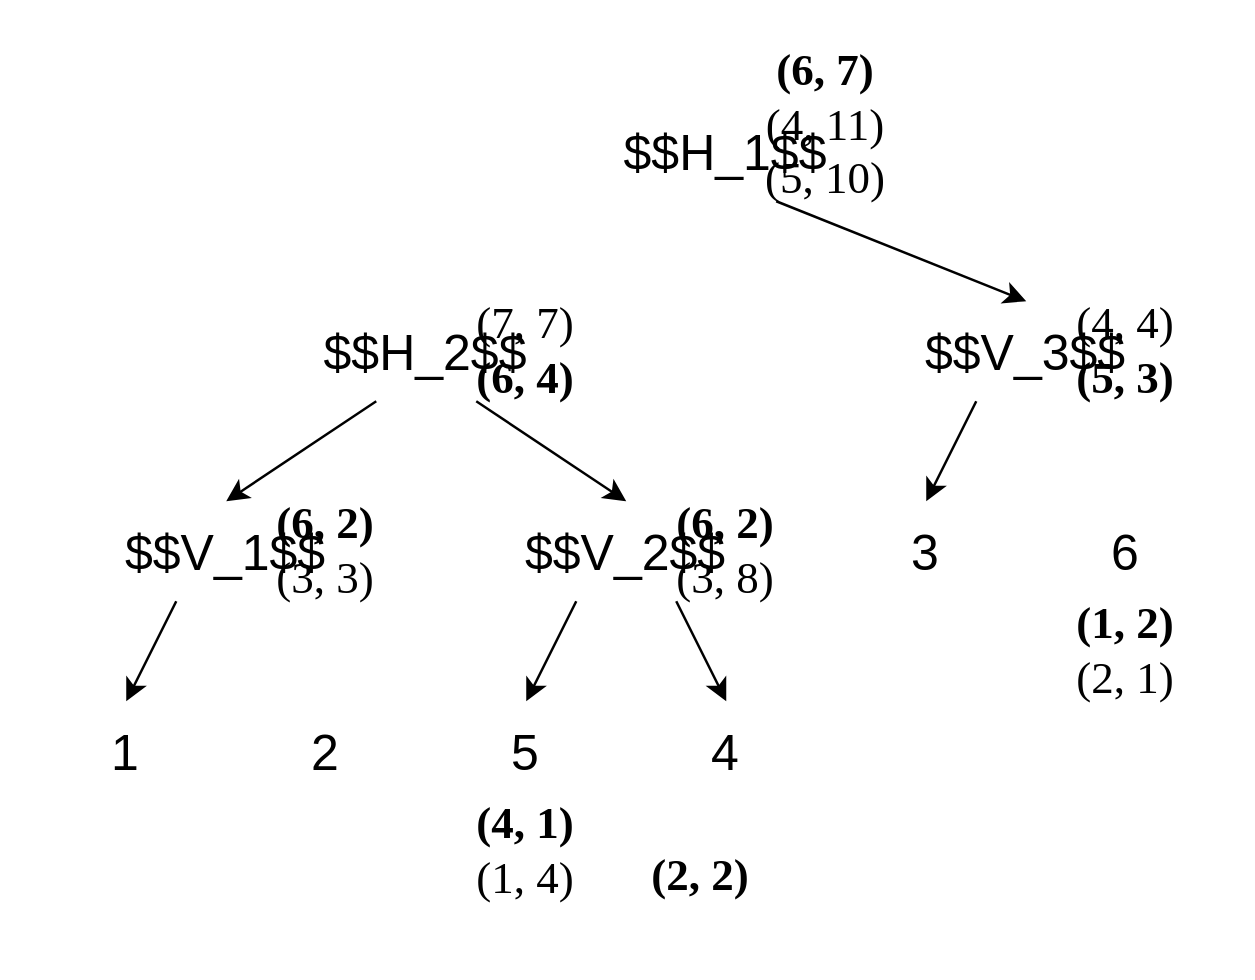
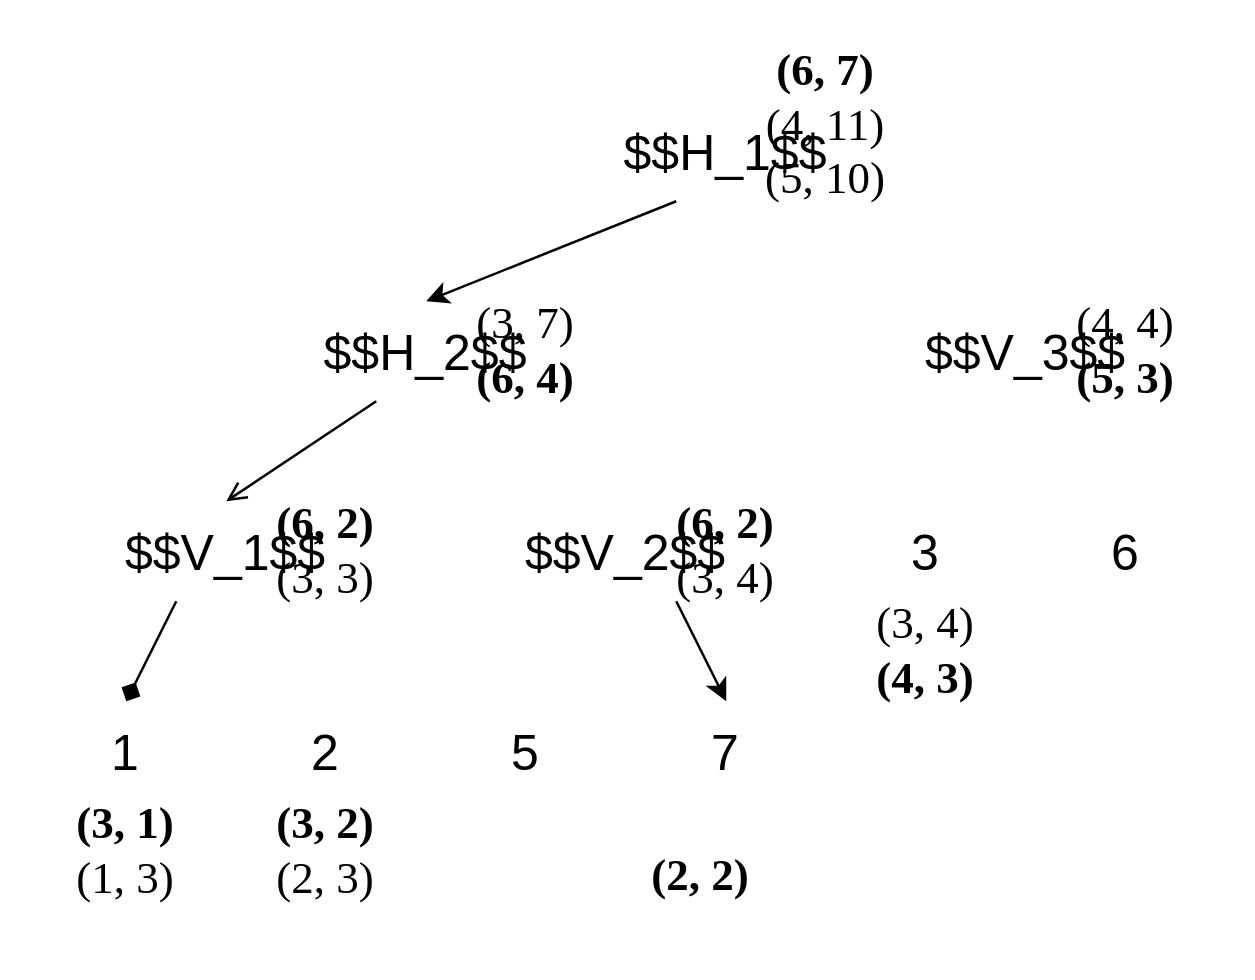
none -> (559, 248)
(893, 248) -> none
(526, 351) -> (526, 351)
(955, 444) -> none
(545, 447) -> none
(241, 491) -> (237, 494)
(726, 551) -> (726, 551)
(555, 644) -> none
none -> (926, 651)
(1126, 651) -> none
(135, 684) -> (135, 683)
(726, 751) -> (726, 751)
none -> (126, 851)
none -> (326, 851)
(526, 851) -> none
